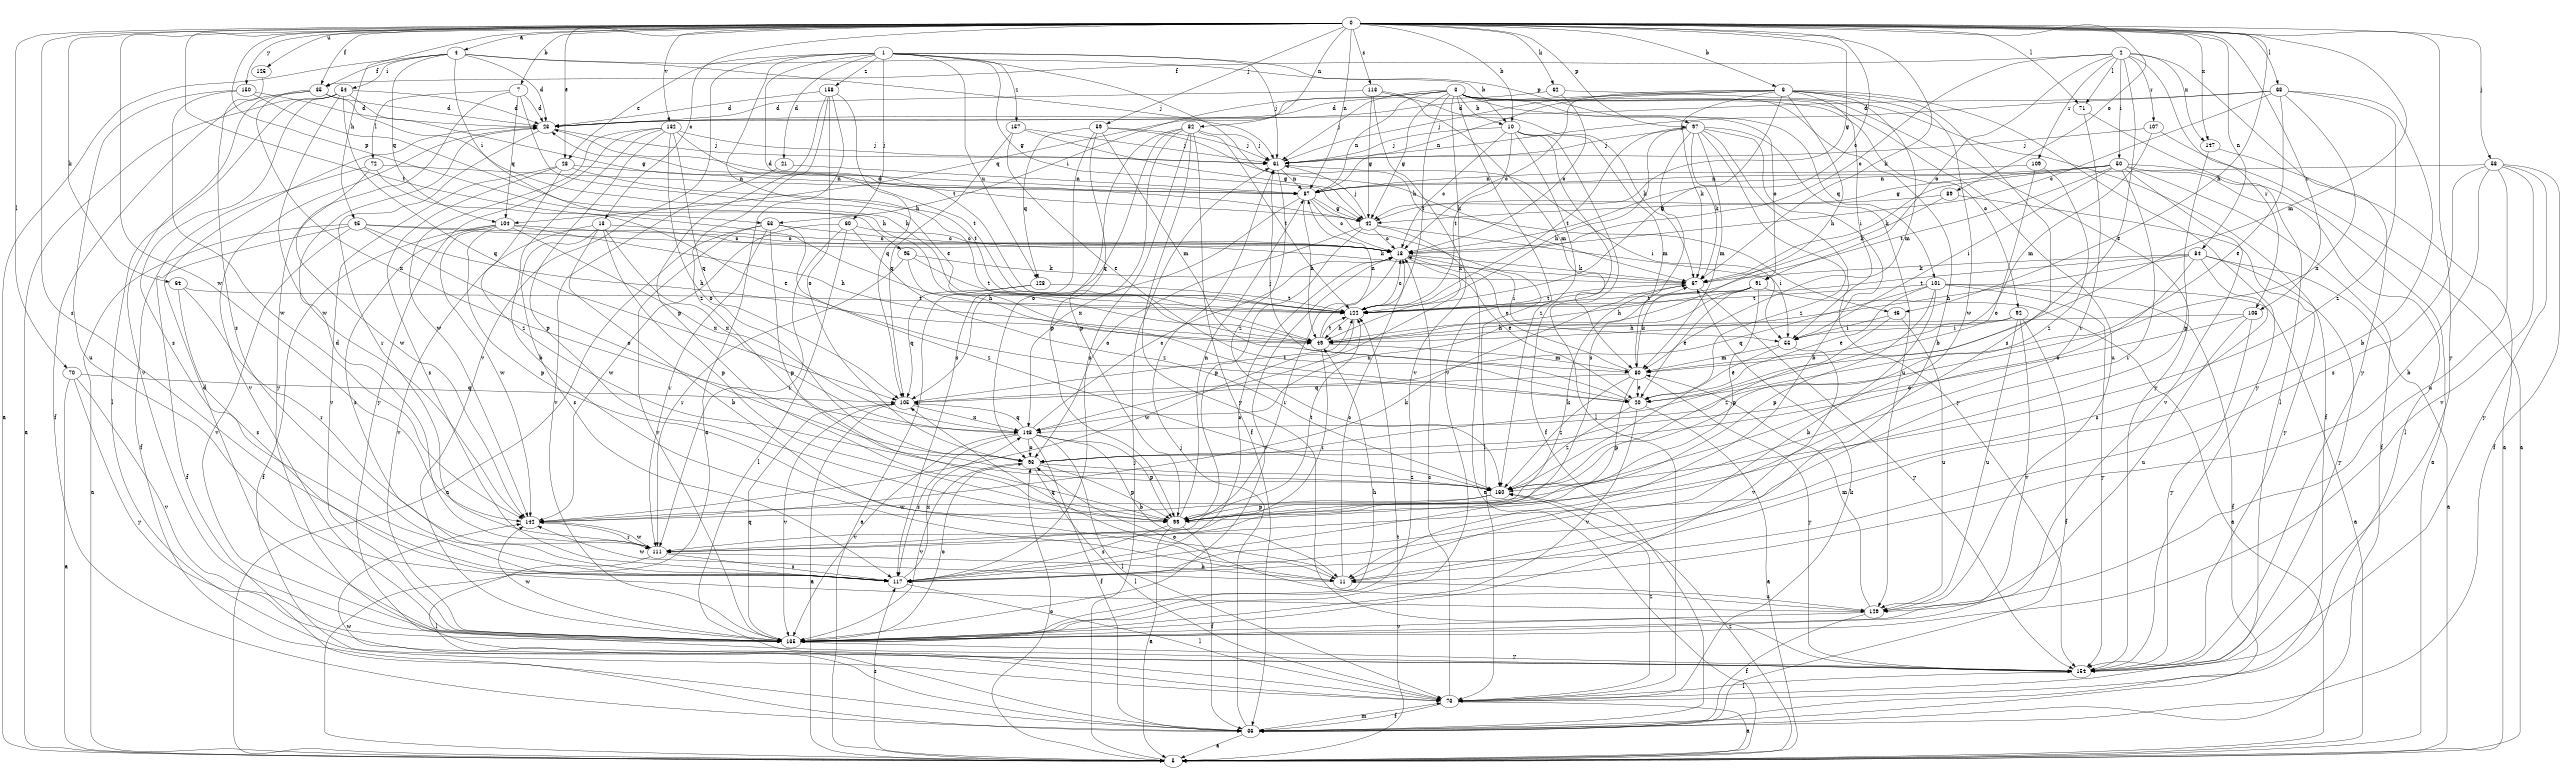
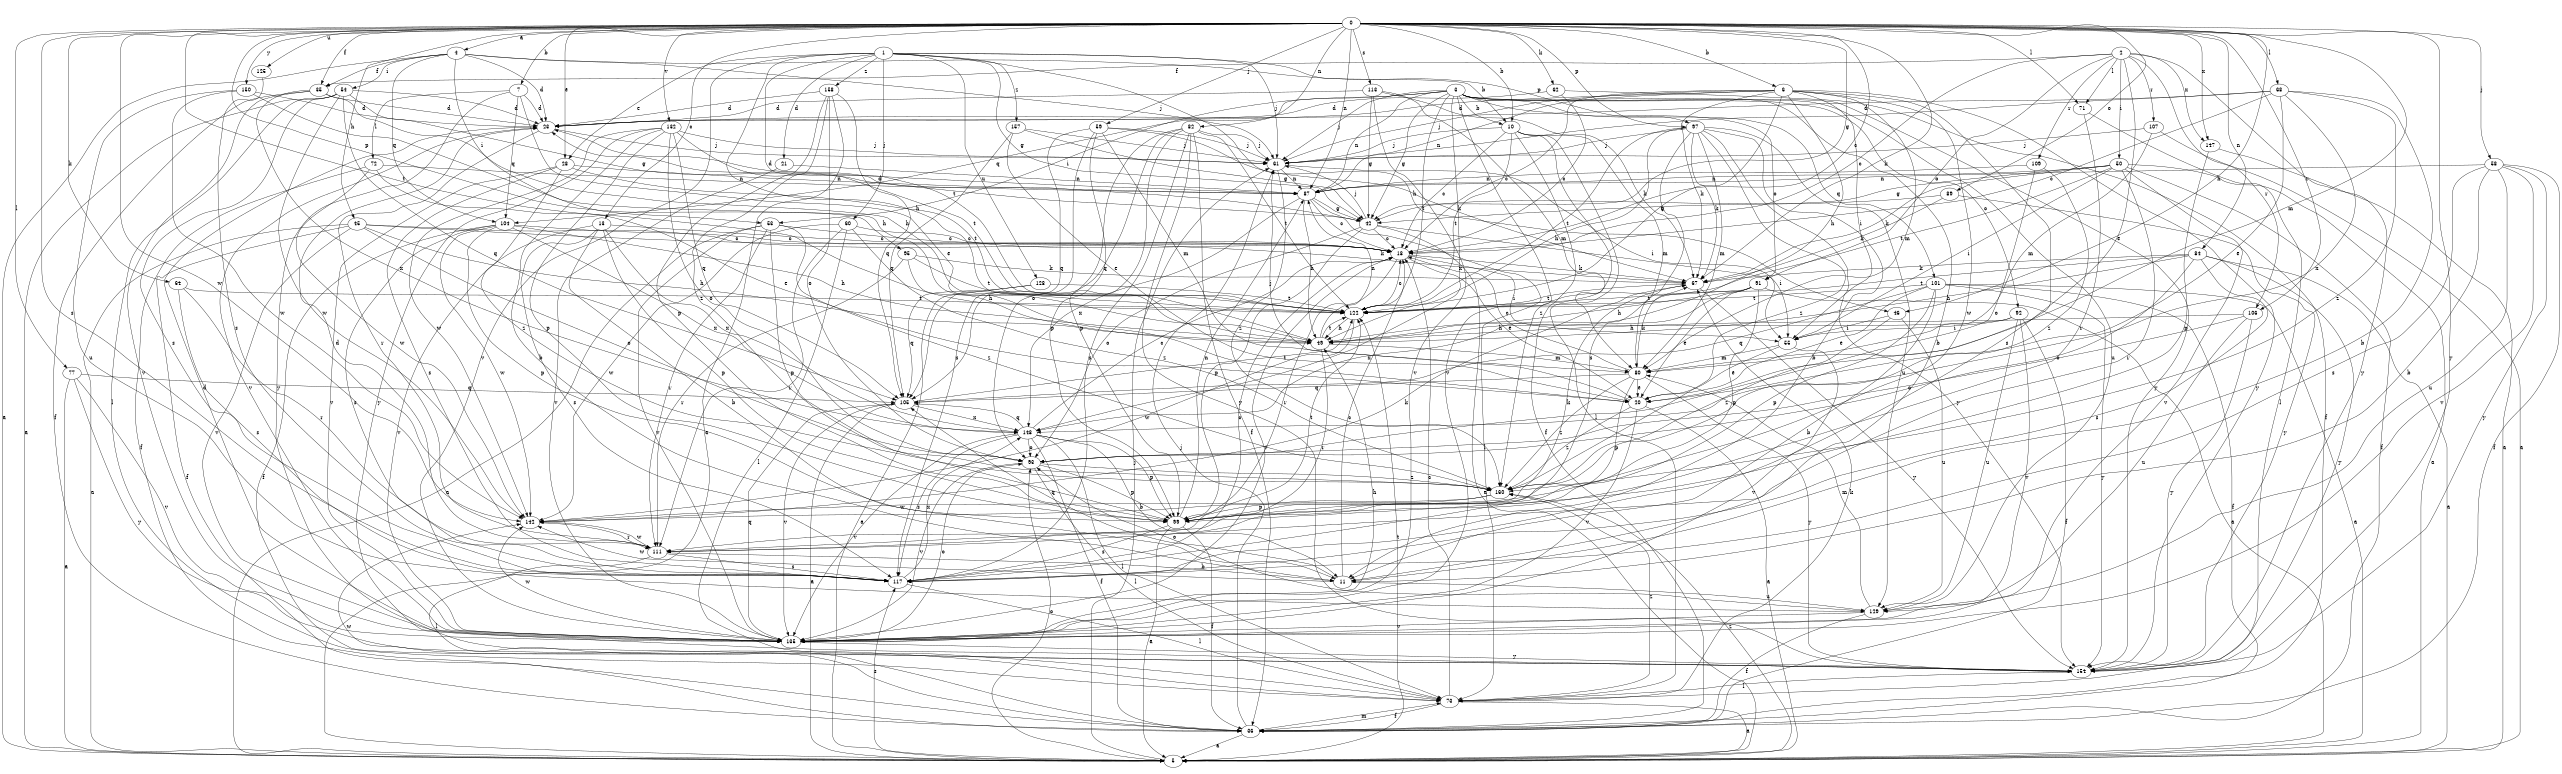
(1025, 181) -> (1054, 290)
(72, 373) -> (72, 373)
(2284, 660) -> none
